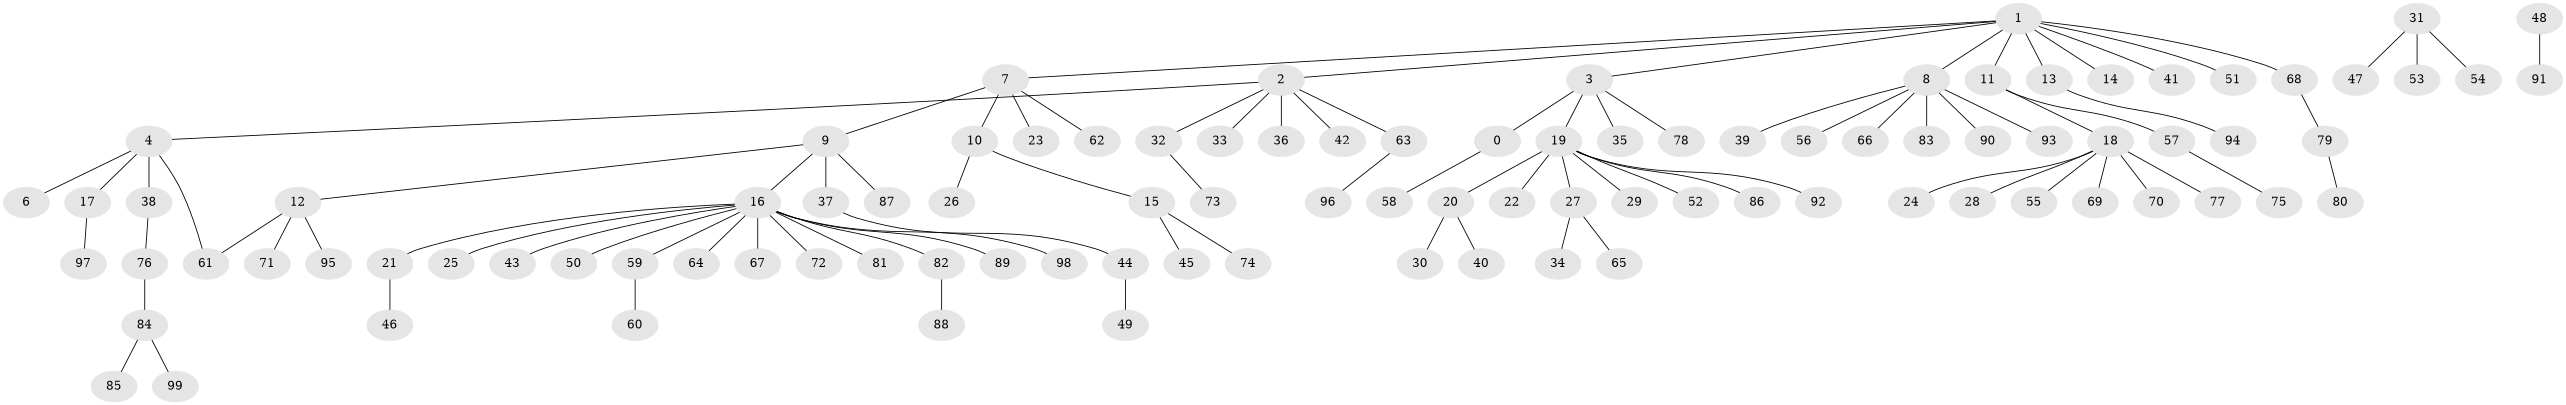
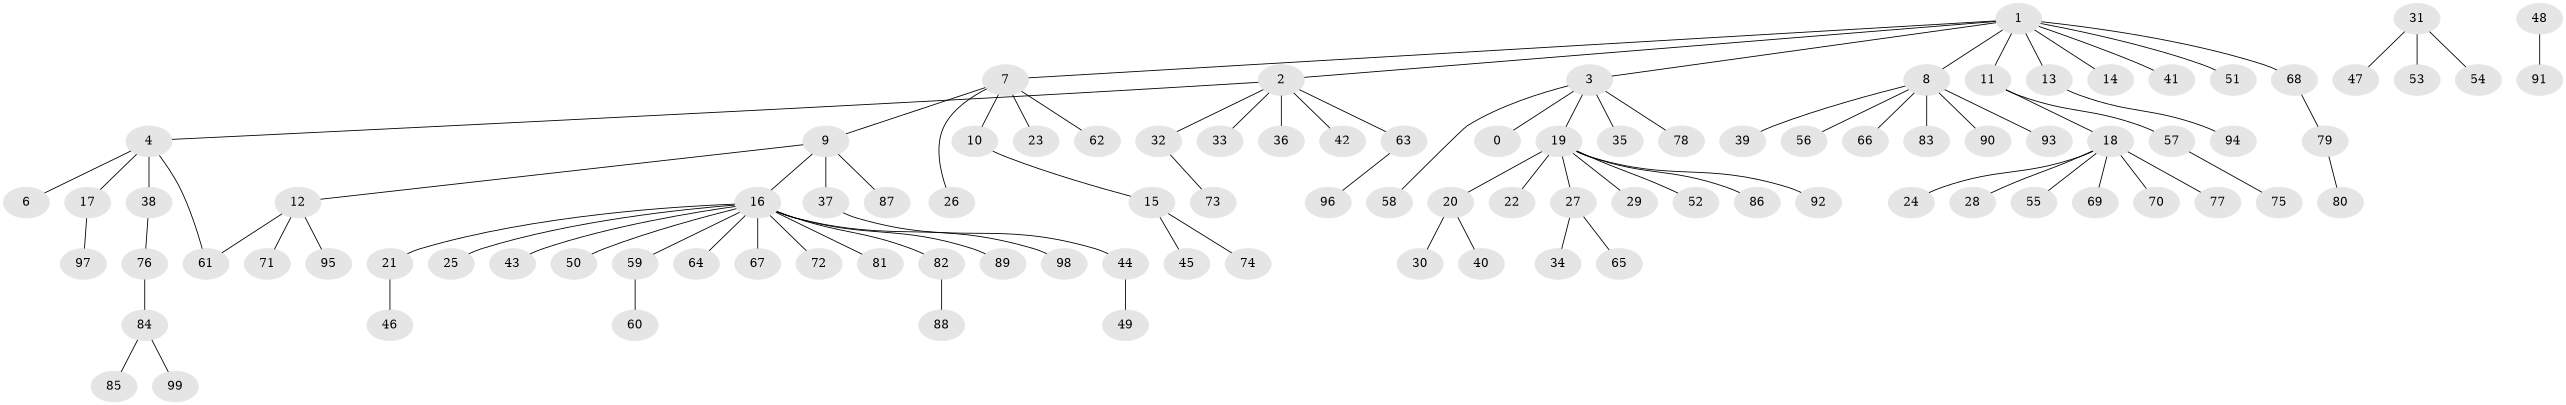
(963, 172) -> (943, 129)
(1444, 172) -> (1475, 121)
